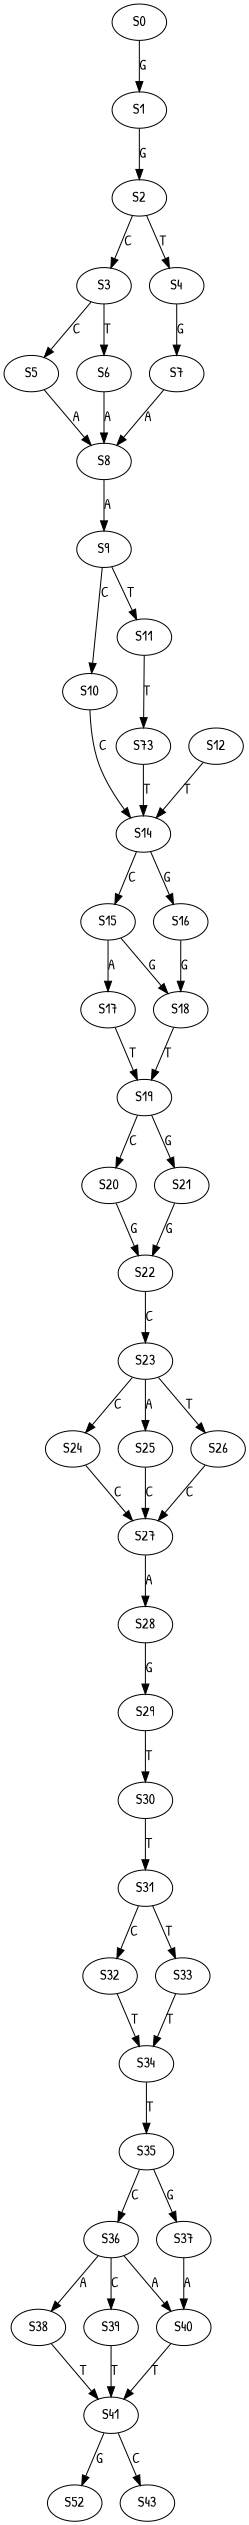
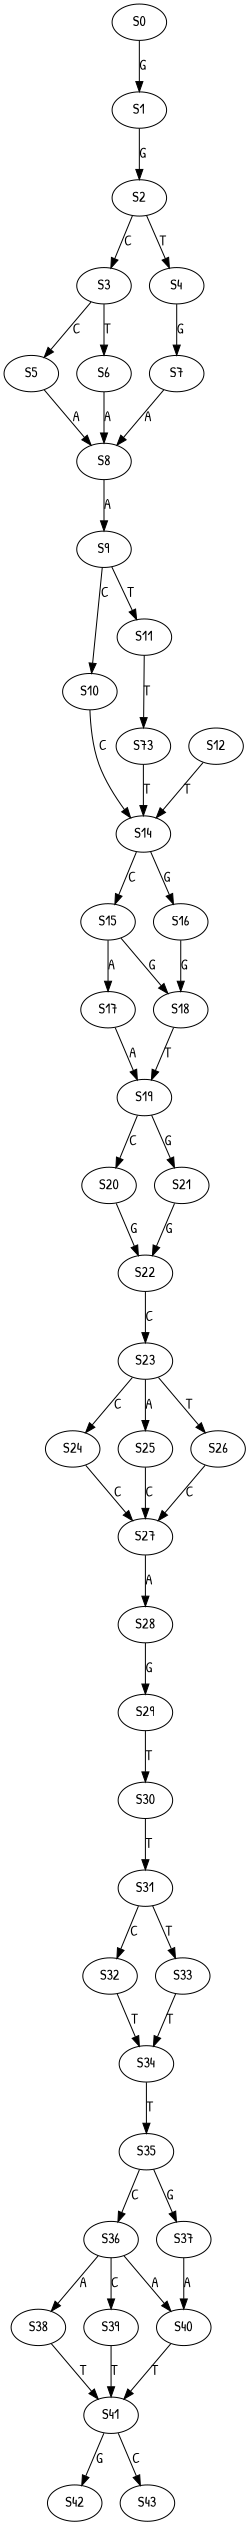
(133, 1054) -> (133, 1054)
(75, 2503) -> (75, 2503)
